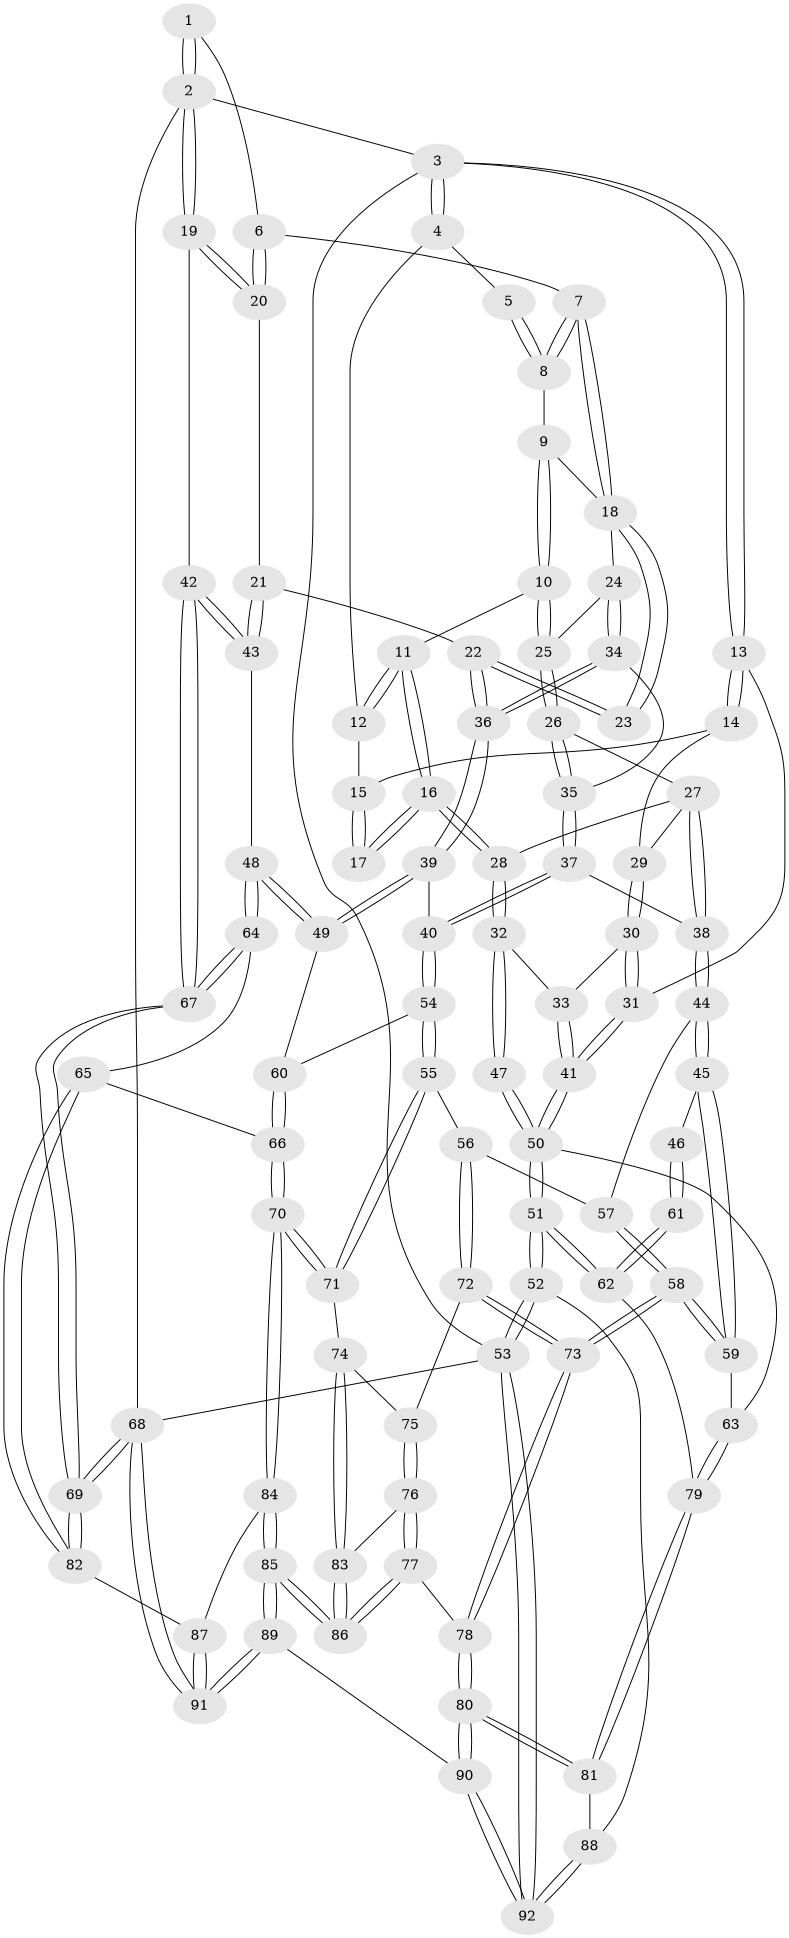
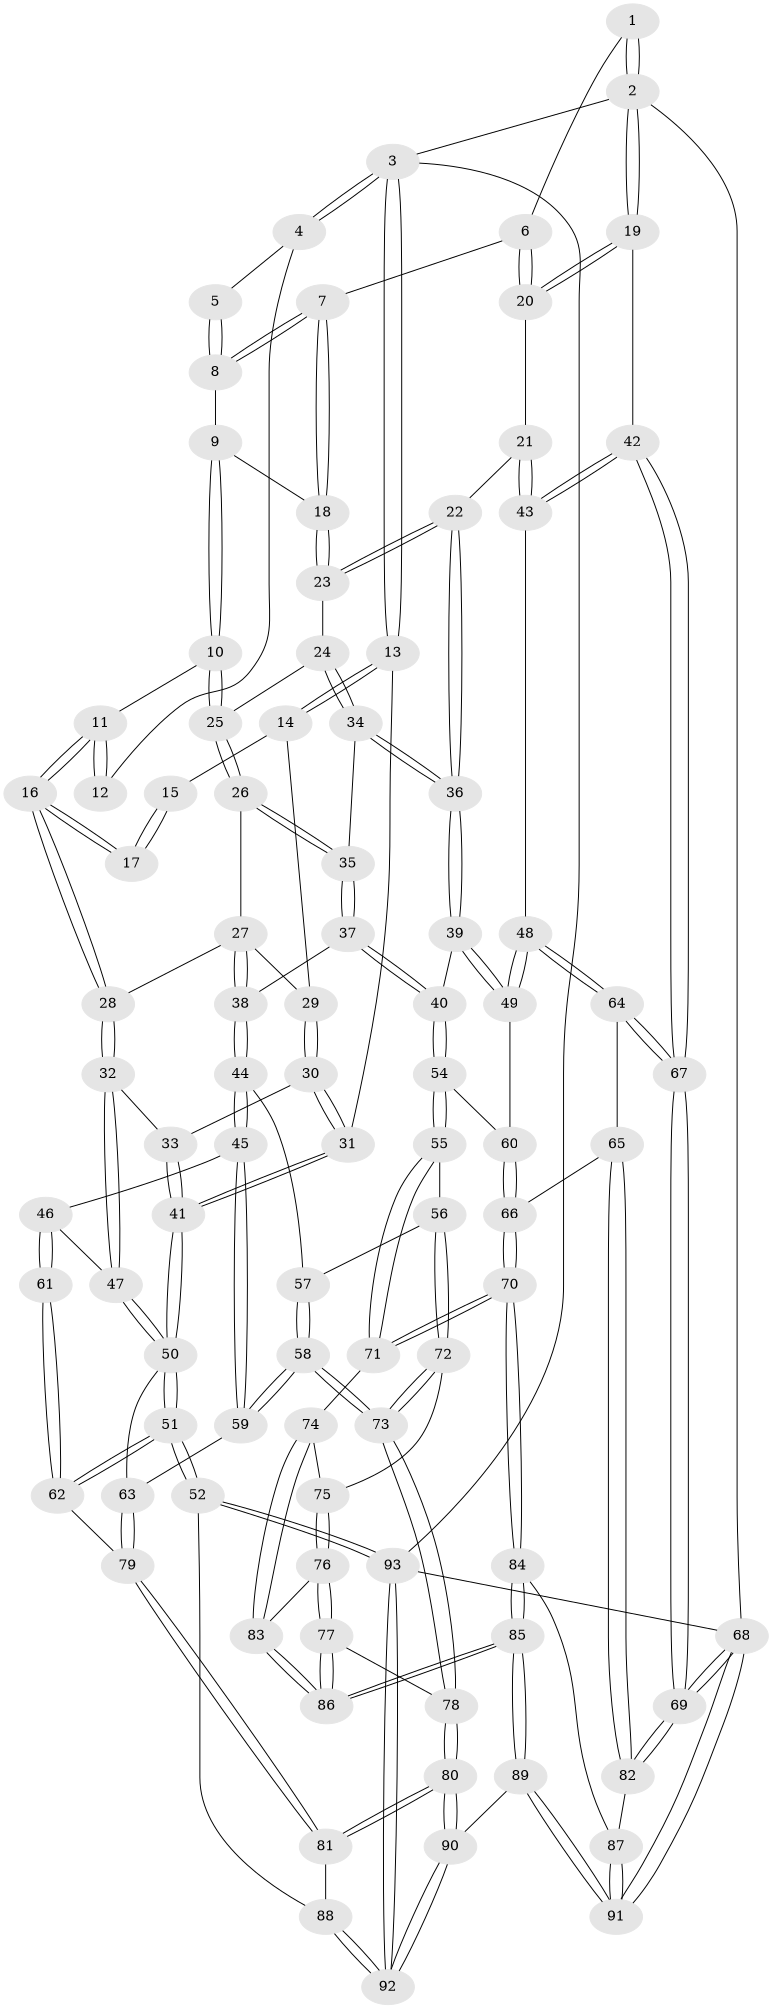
(612, 548) -> (323, 618)
(359, 759) -> none
none -> (81, 1250)
(503, 1355) -> (393, 1566)
